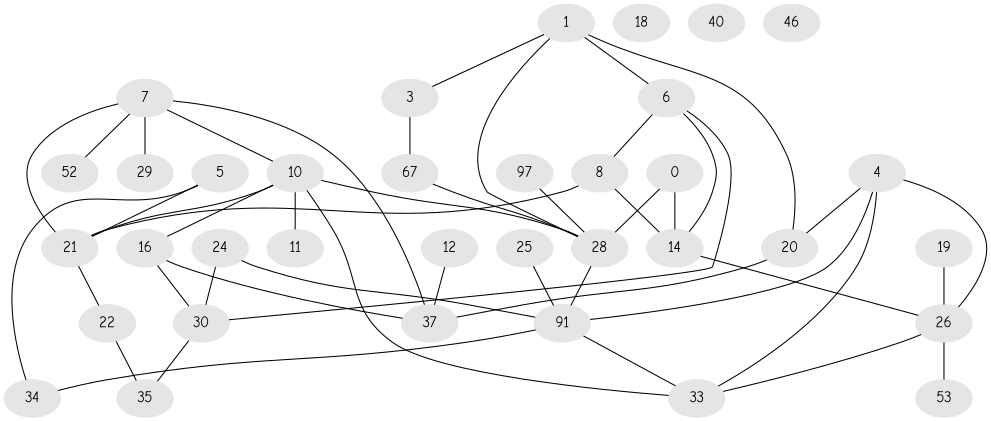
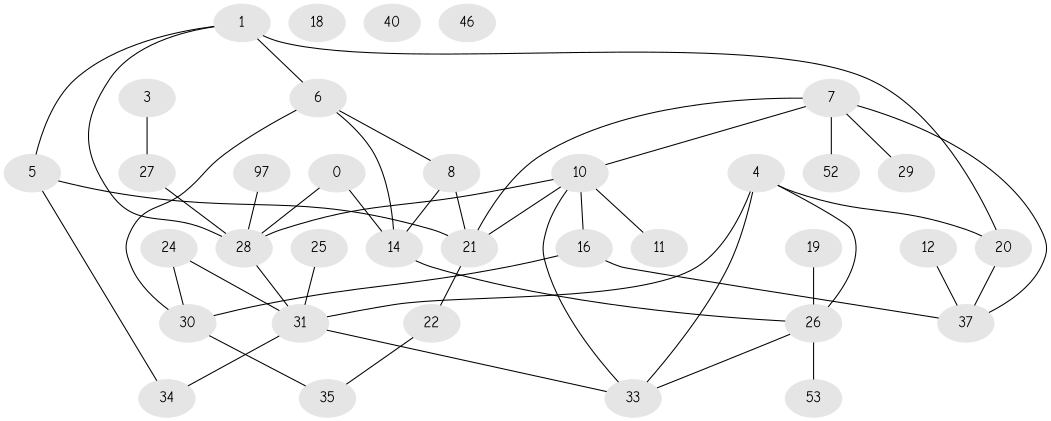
(488, 61) -> (102, 61)
(410, 173) -> (147, 173)
(562, 323) -> (300, 323)
